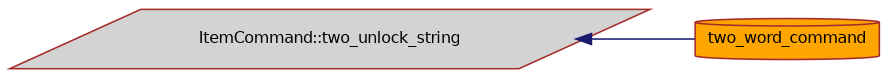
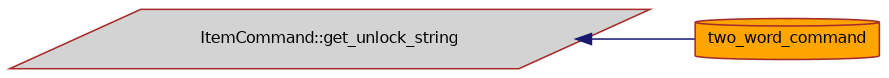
(330, 39) -> (330, 39)
